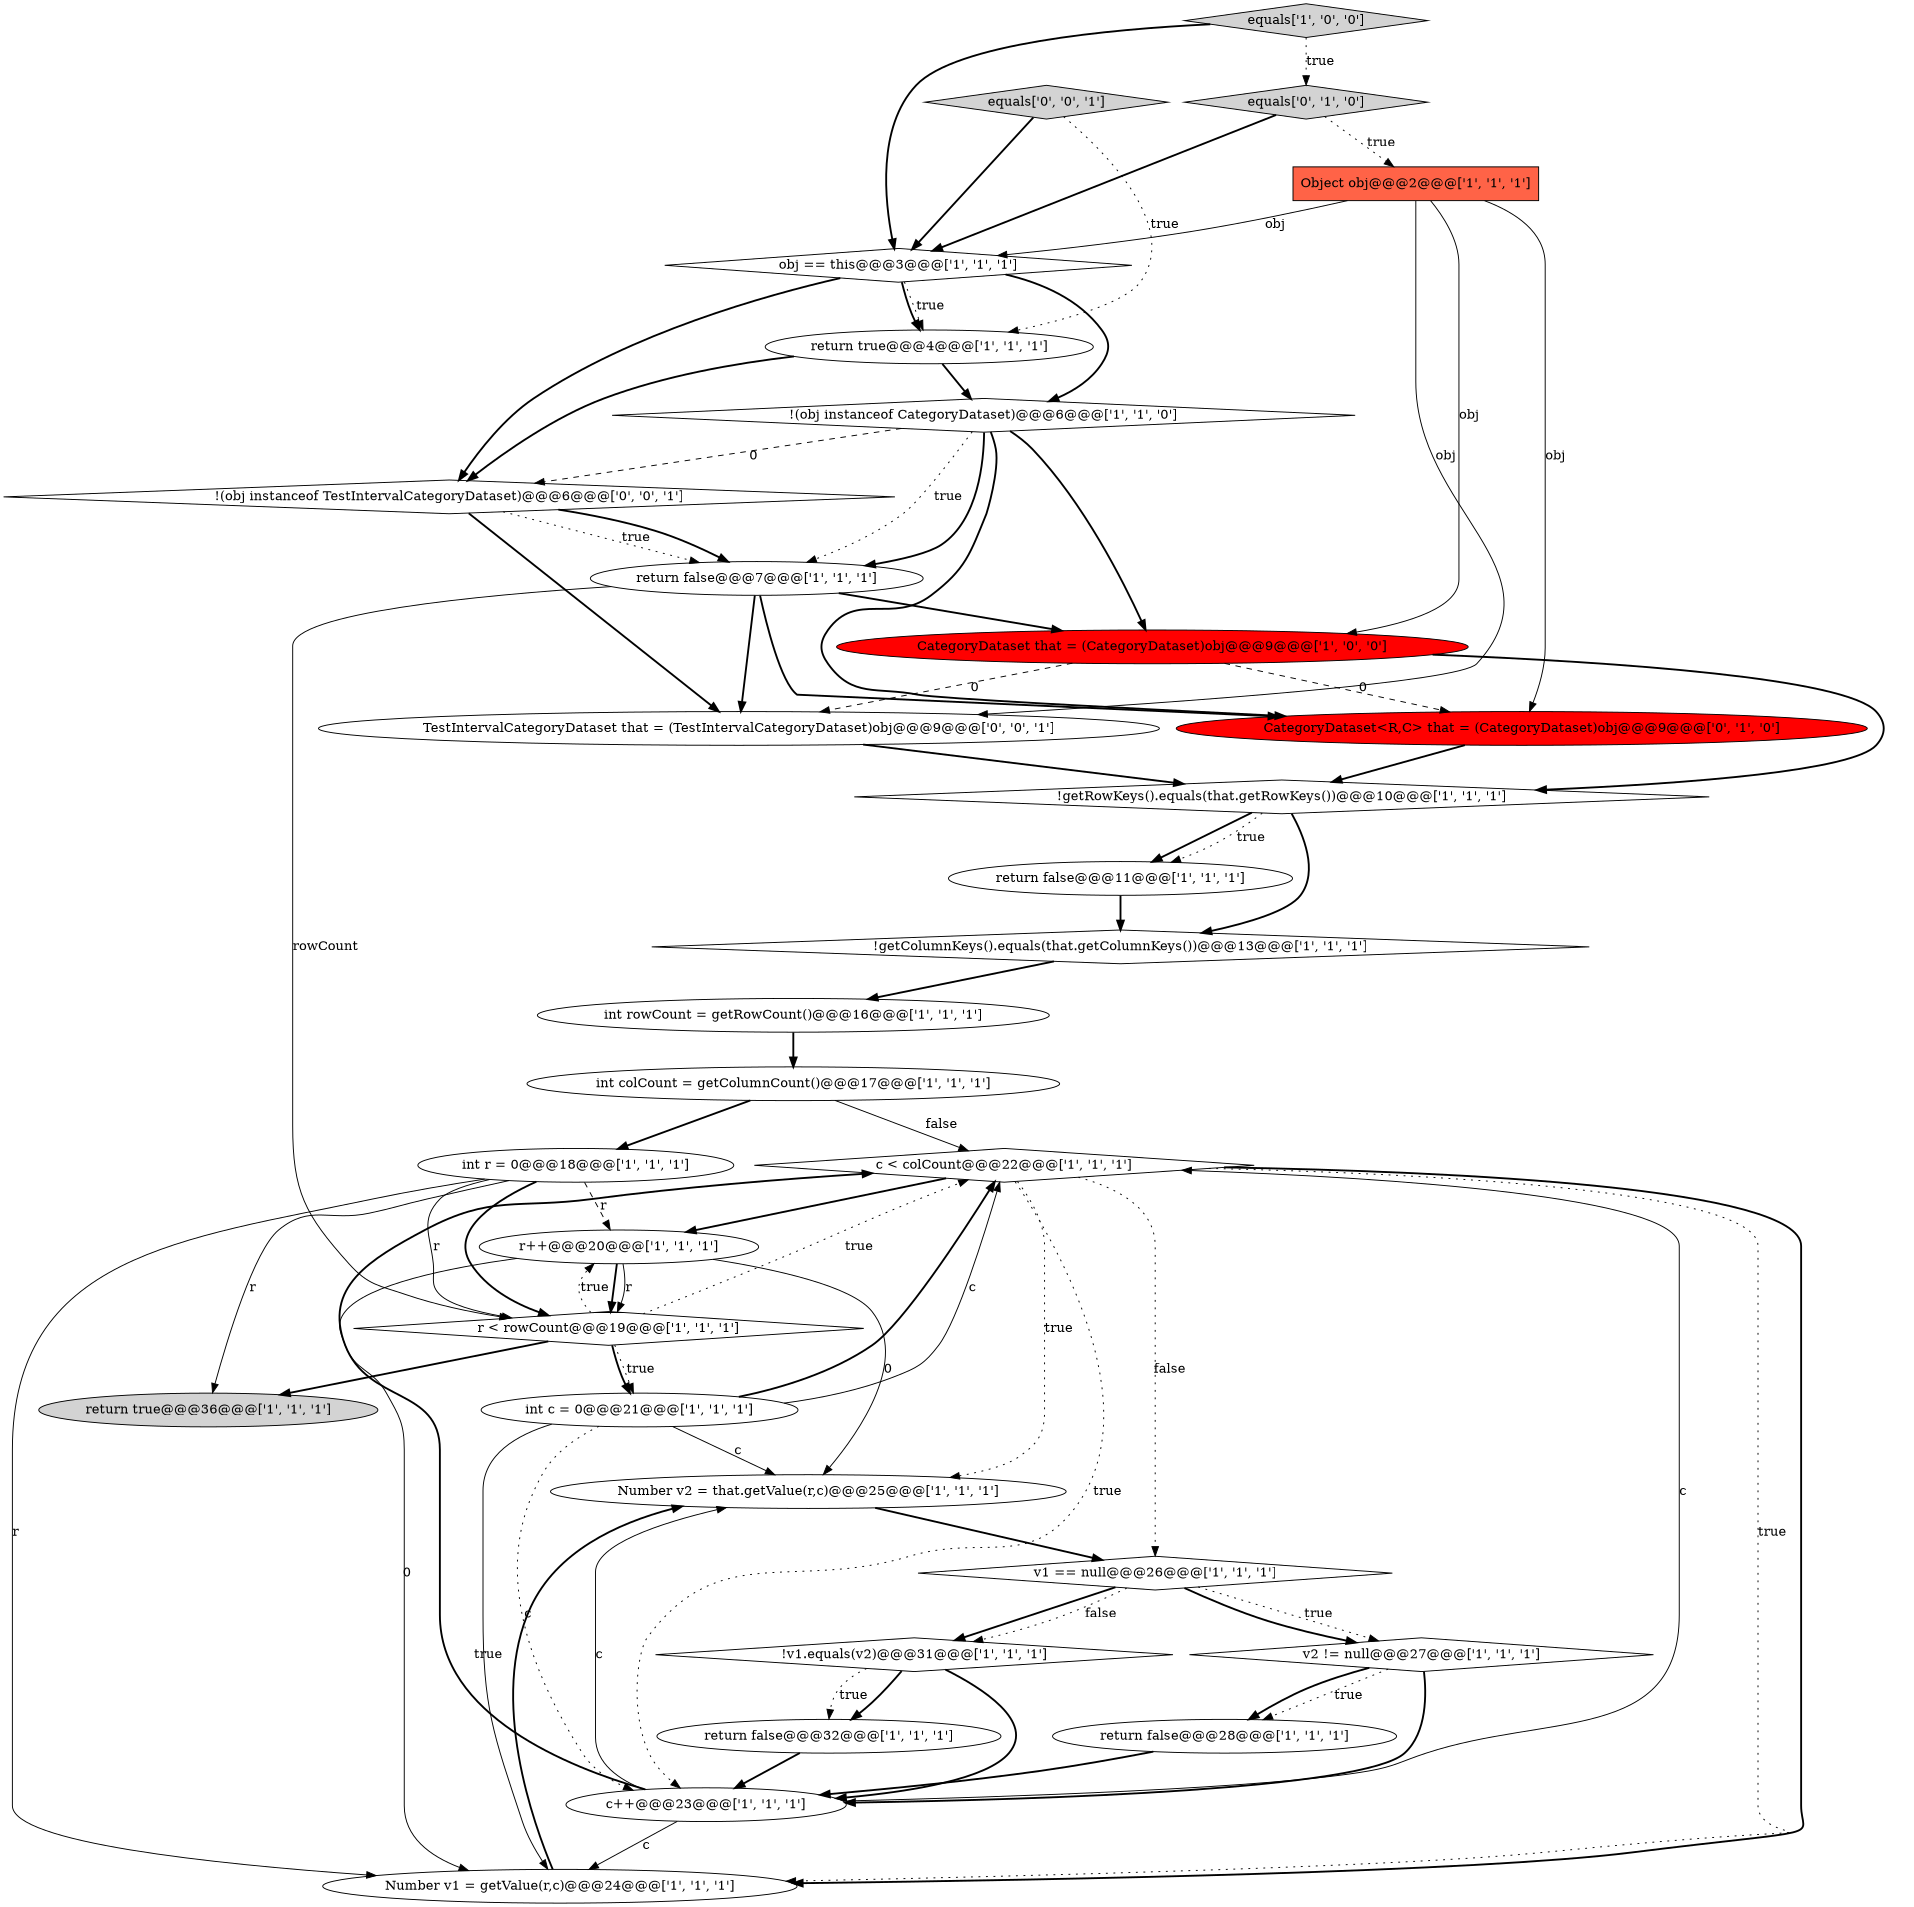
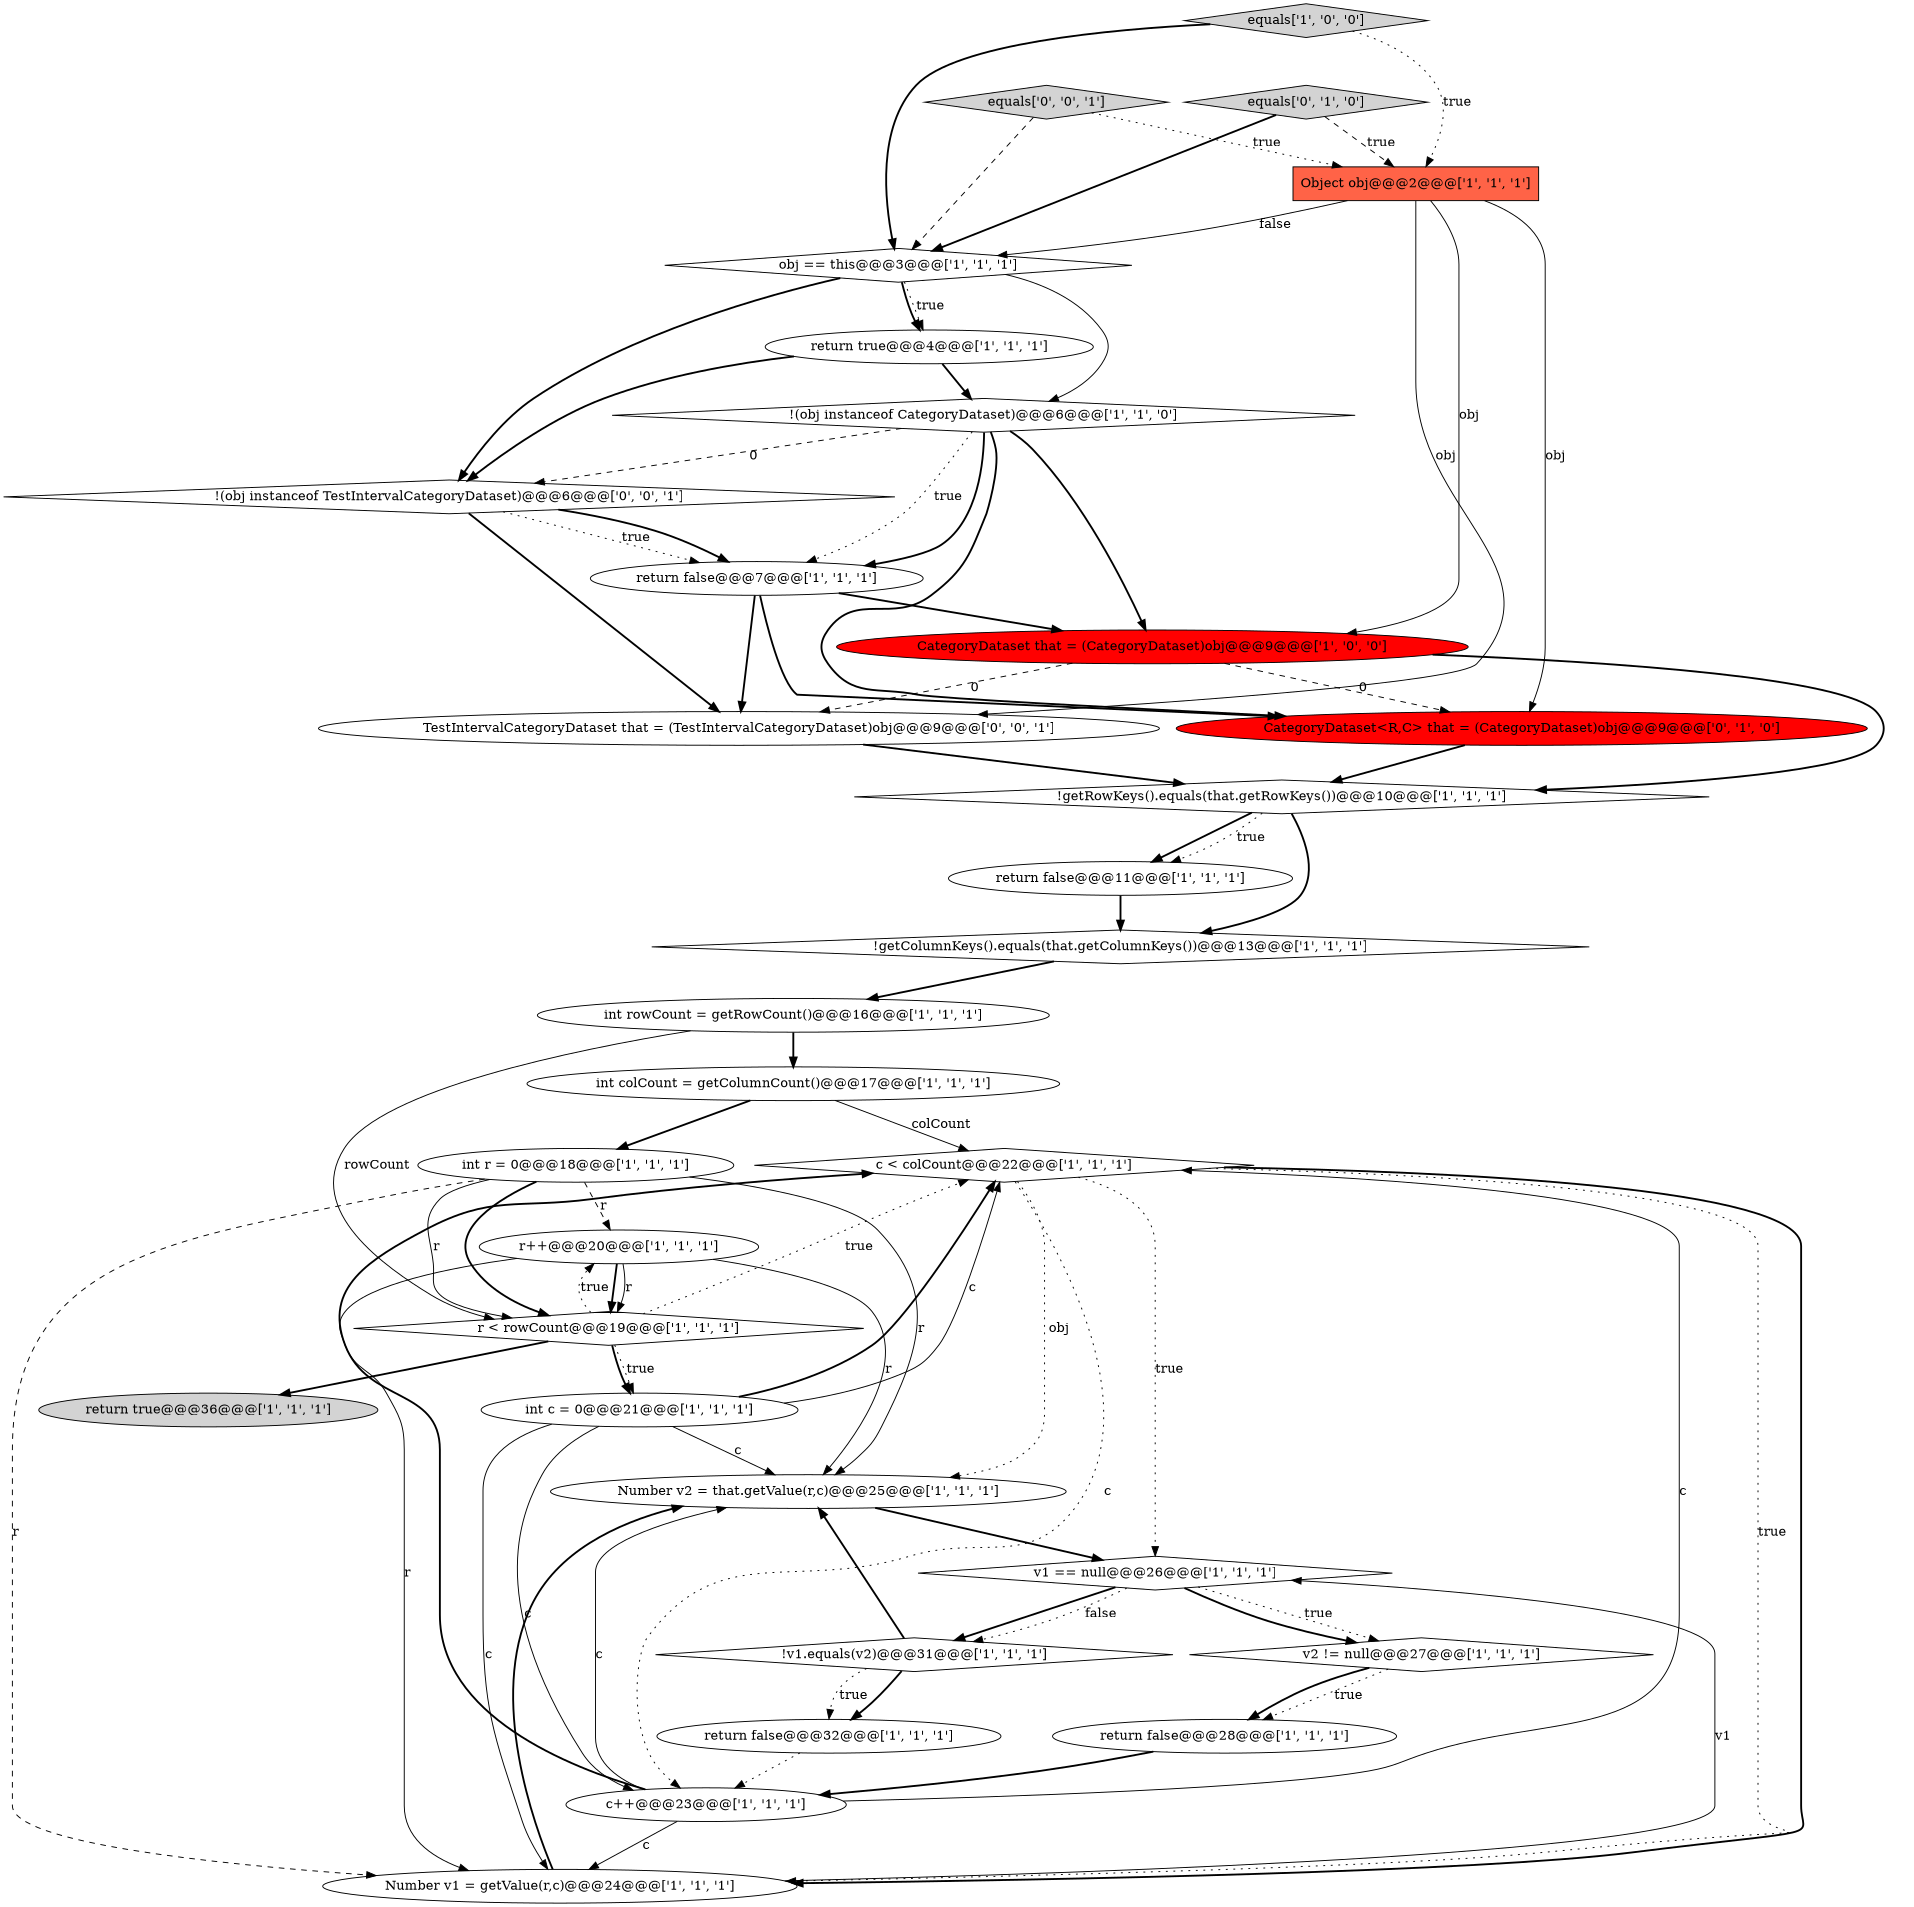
(1306, 57) -> (1429, 75)
(1355, 139) -> (1355, 139)
(976, 180) -> (976, 180)
(1275, 225) -> (1275, 225)
(1151, 251) -> (1200, 136)
(1095, 322) -> (1095, 322)
(293, 879) -> (392, 1111)
(941, 1125) -> (941, 1125)
(821, 1204) -> none
(330, 1215) -> (900, 1260)
(1059, 1328) -> (1059, 1328)
(888, 1369) -> (888, 1369)
(1170, 1369) -> (1170, 1369)
(1108, 1492) -> (1108, 1492)
(12, 1511) -> (12, 1511)
(408, 1573) -> (408, 1573)
(521, 1608) -> (521, 1608)
(489, 1655) -> (489, 1655)
(772, 1768) -> (772, 1768)
(988, 1768) -> (864, 1577)
(1175, 1791) -> none
none -> (1542, 1844)
